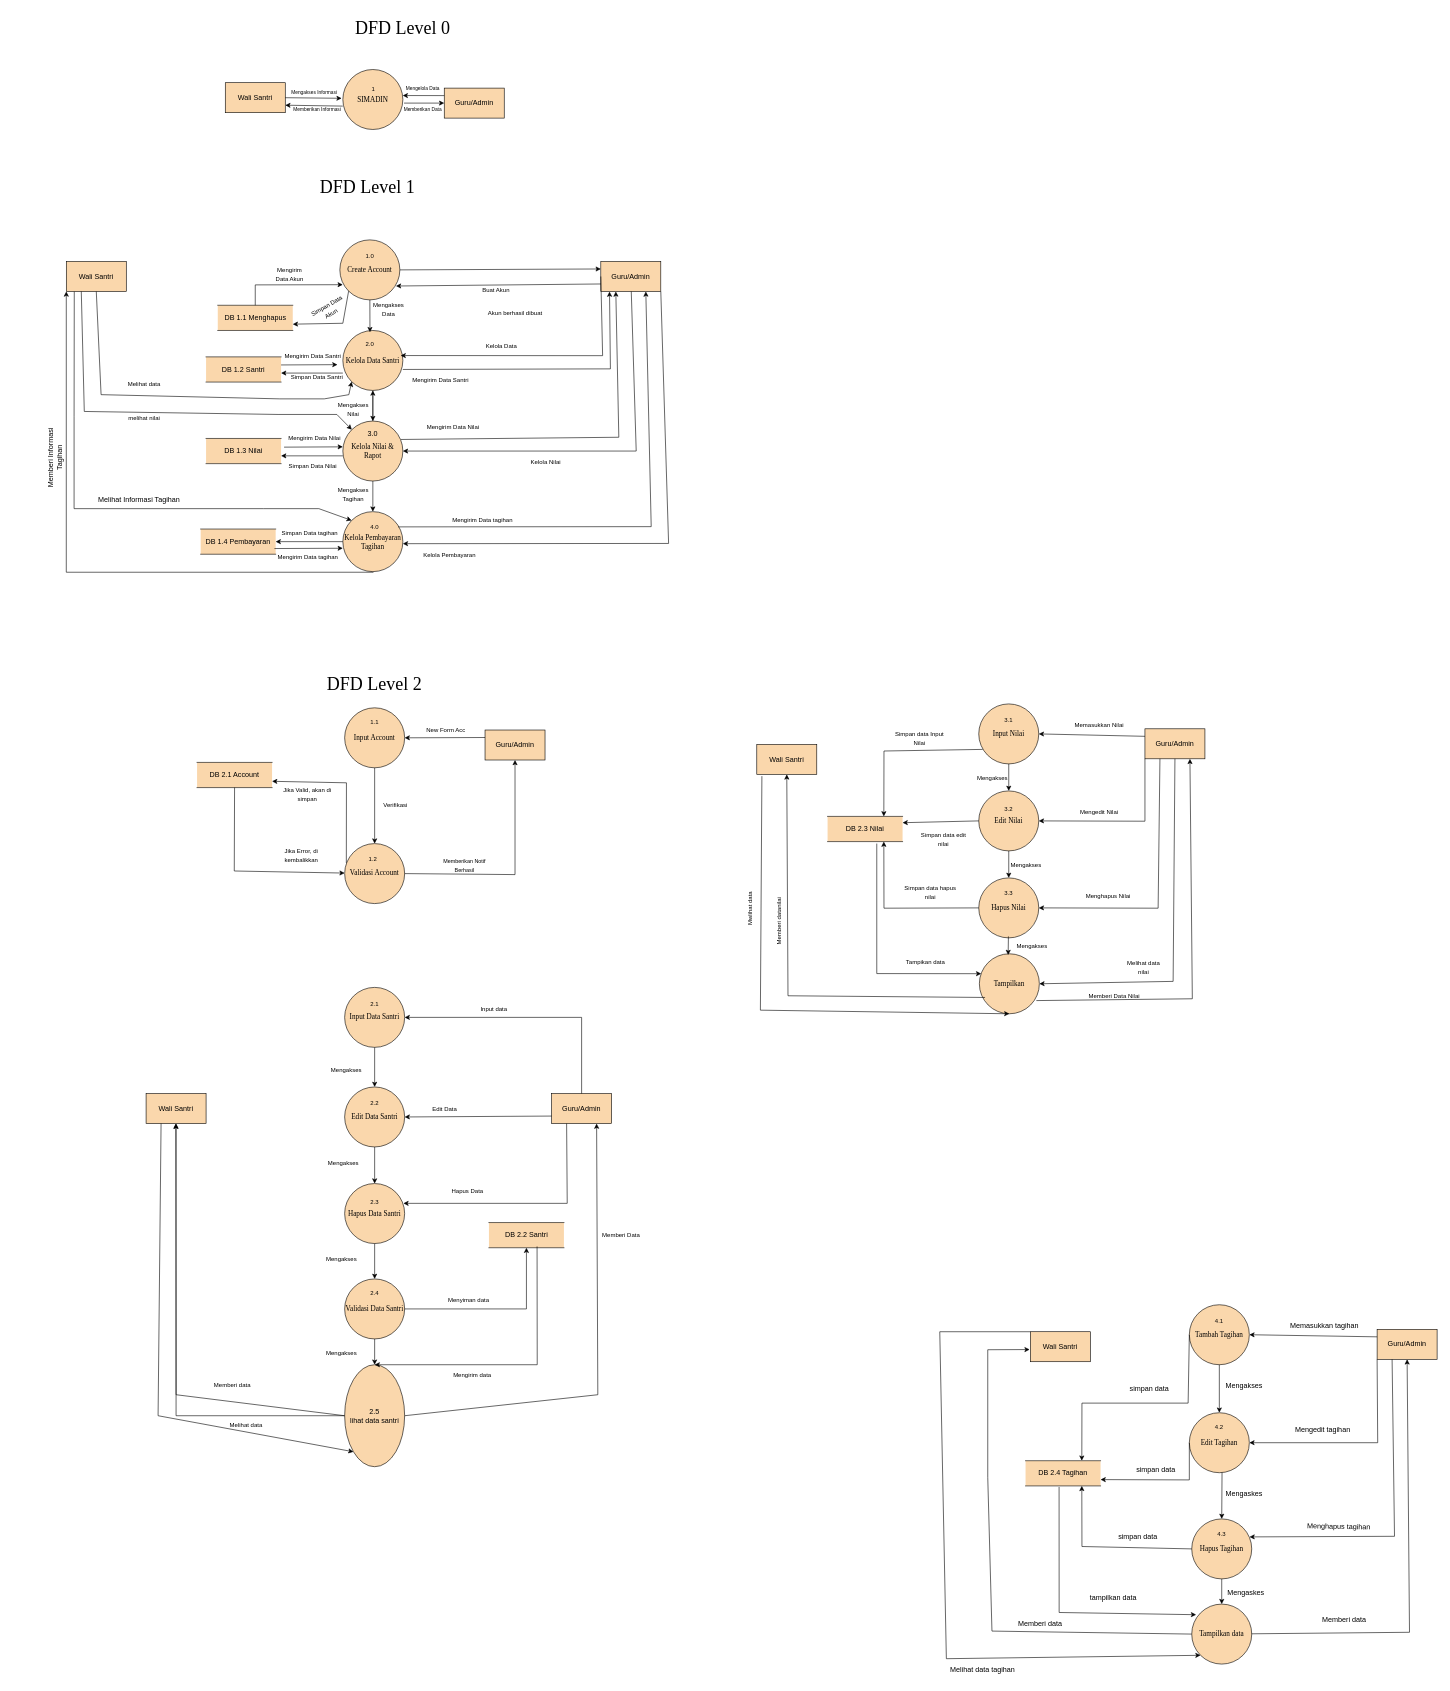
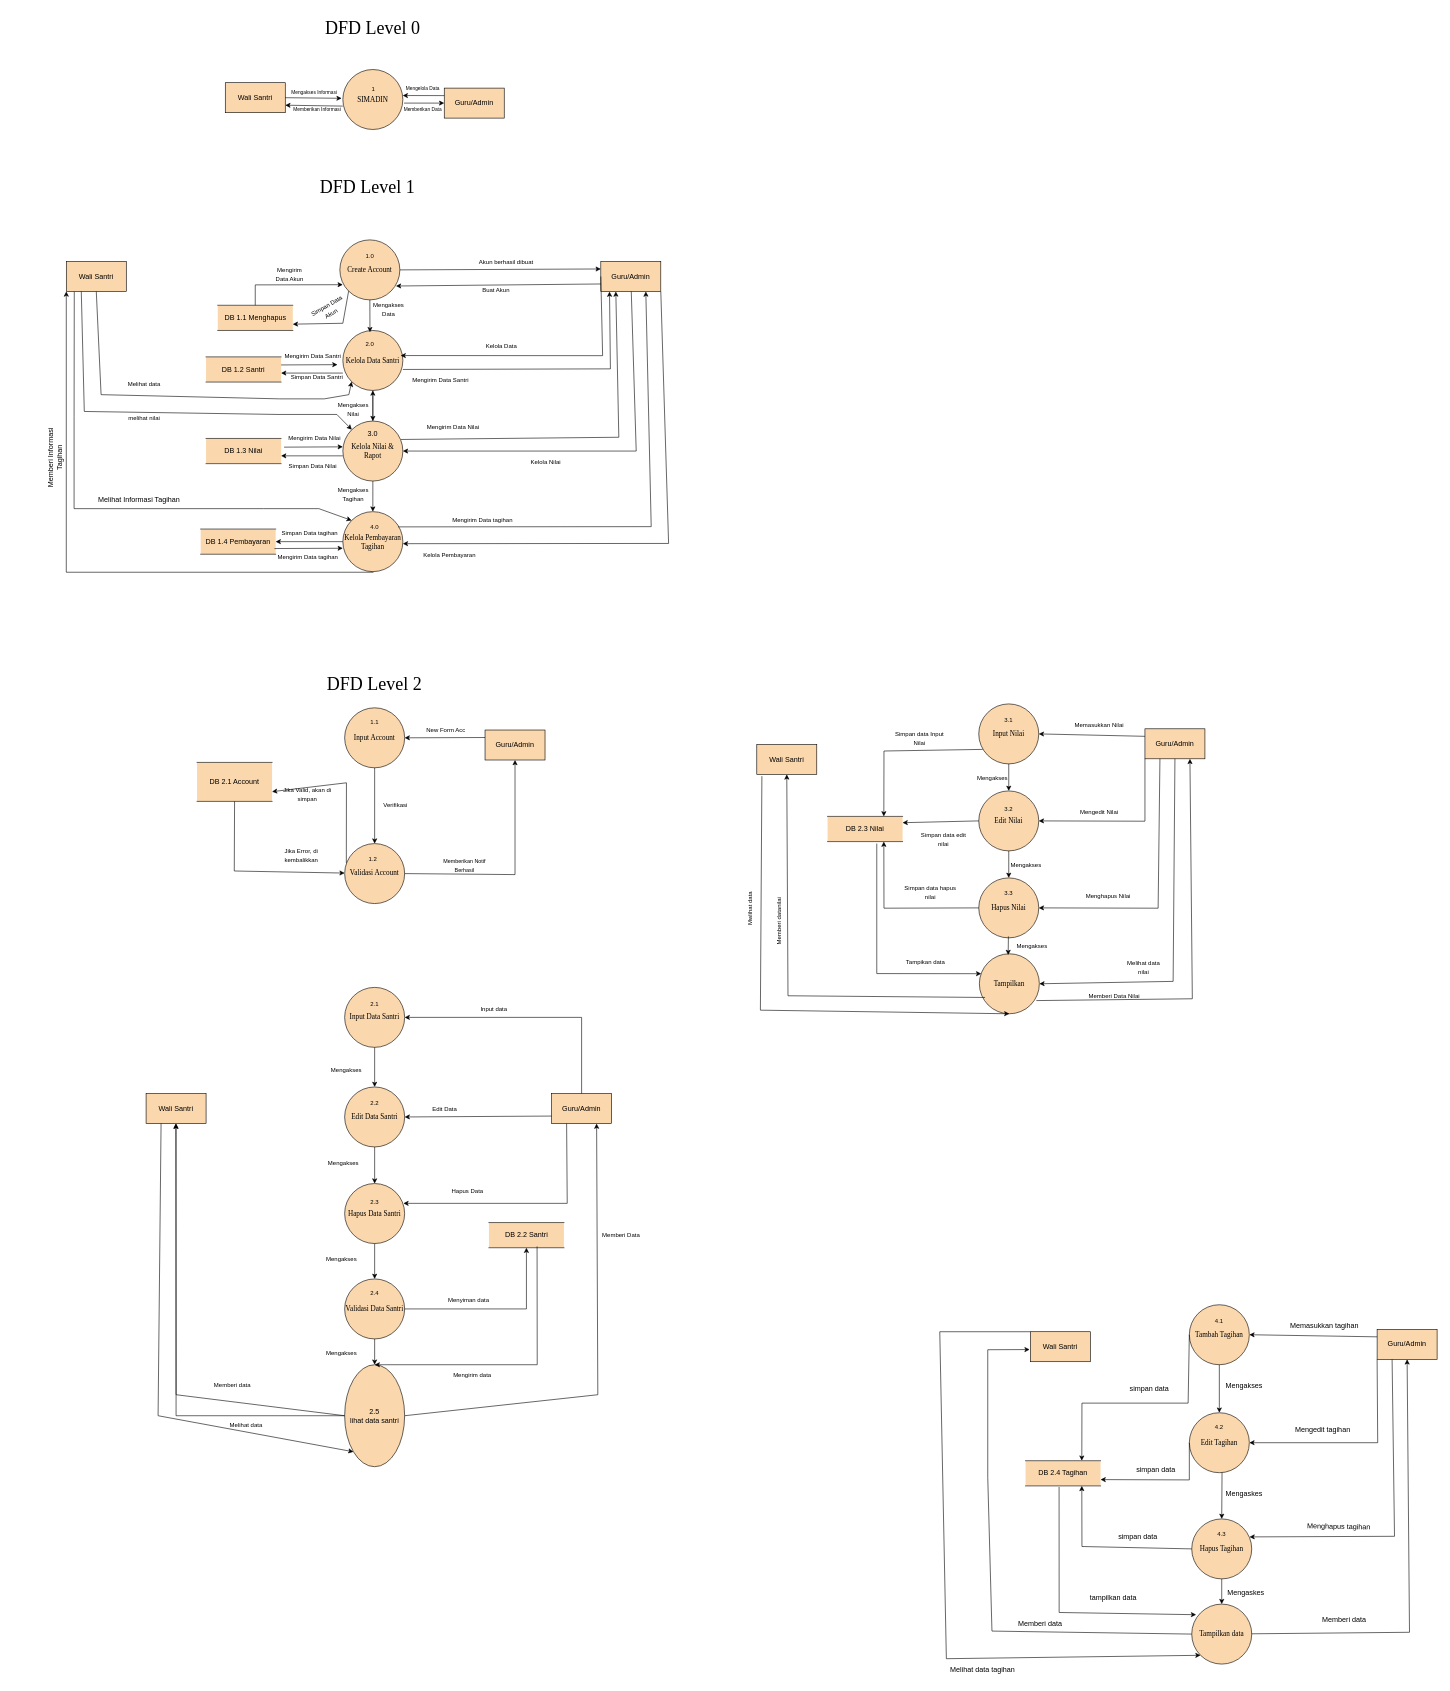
(403, 27) -> (373, 27)
(515, 312) -> (506, 261)
(235, 775) -> (235, 782)
